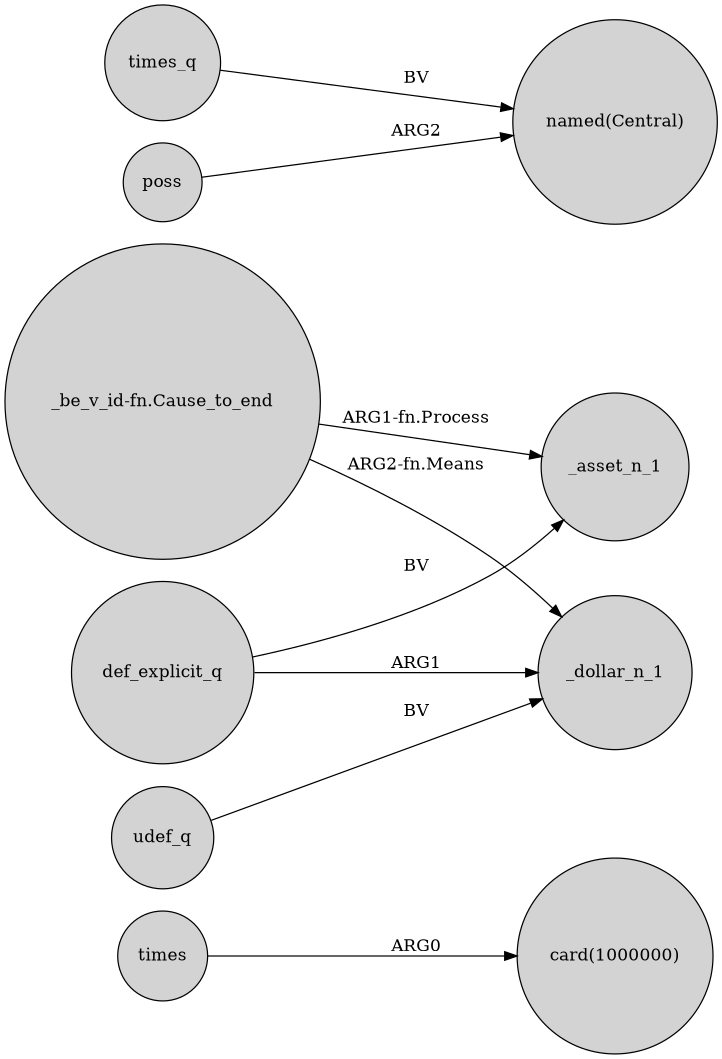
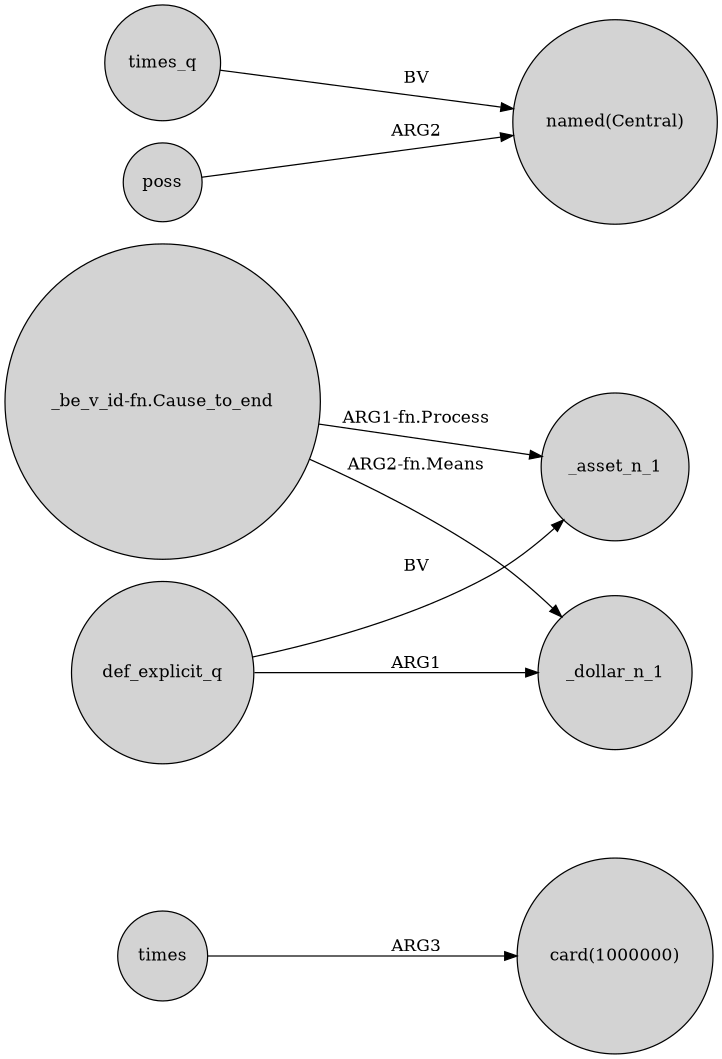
(163, 838) -> none
(416, 947) -> (416, 947)
